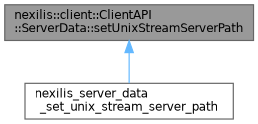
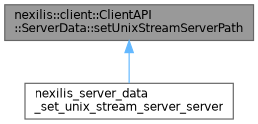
(129, 101) -> (129, 101)
